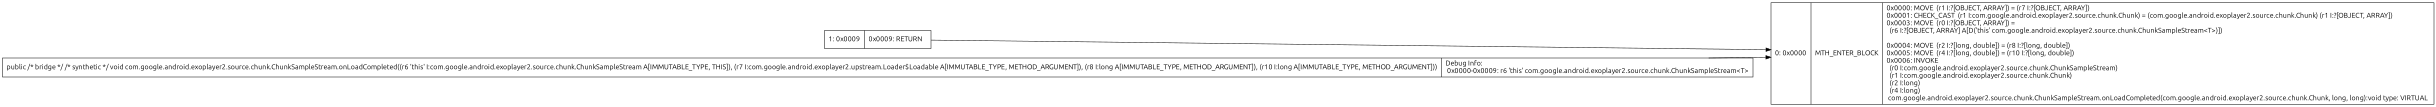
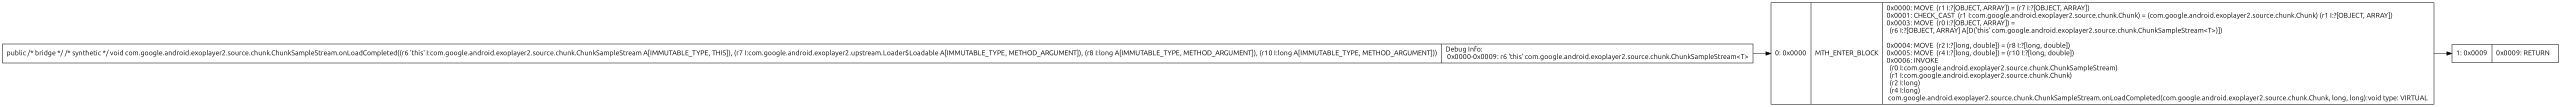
(1348, 45) -> (2440, 54)
